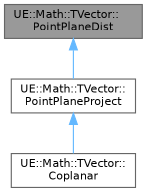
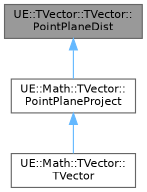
(73, 21) -> (73, 21)
(73, 171) -> (73, 171)
